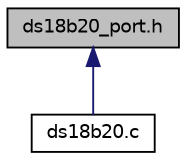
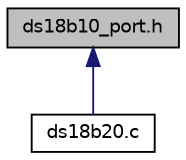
(93, 28) -> (93, 28)
